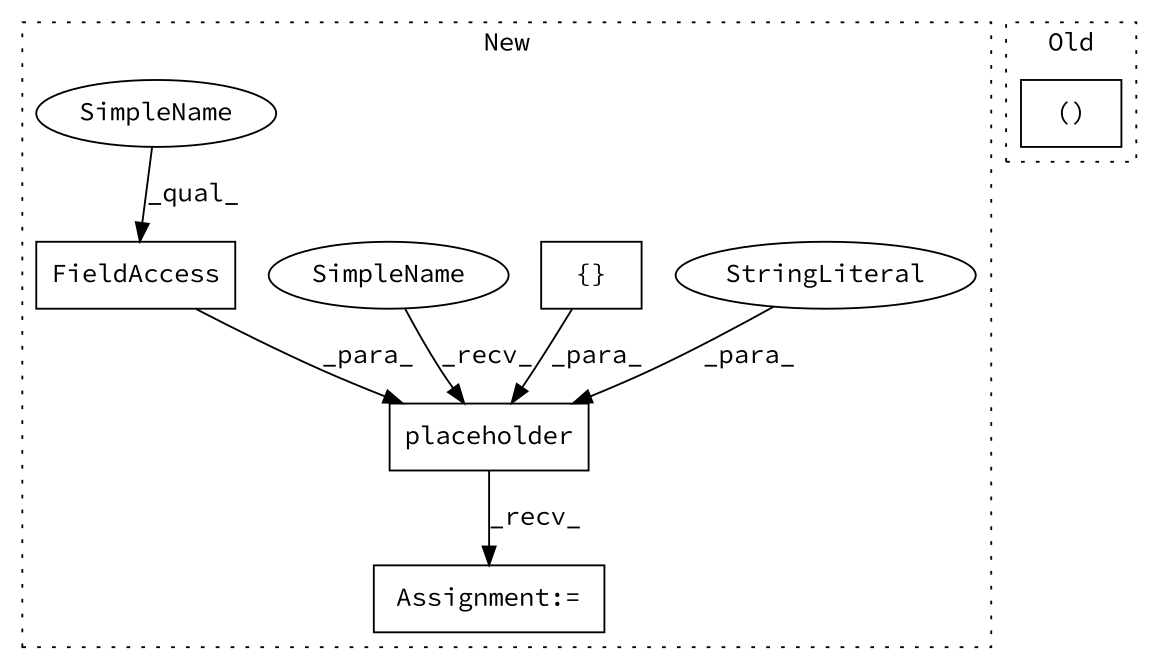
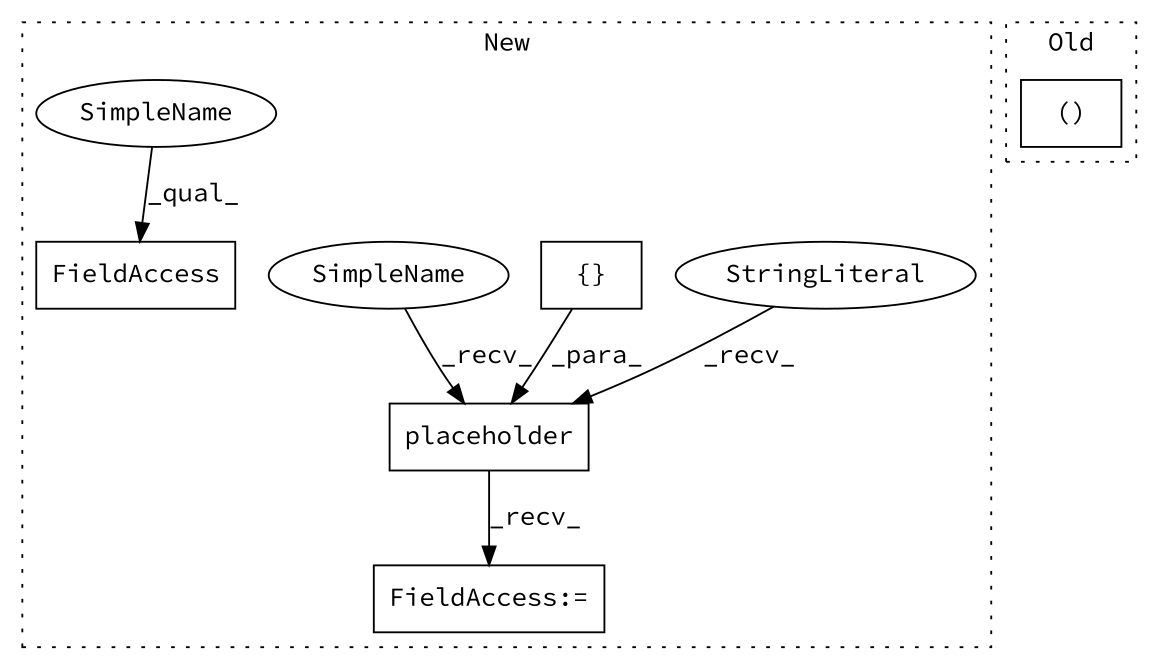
(289, 355) -> none
(749, 356) -> (749, 356)
(489, 599) -> (489, 599)
